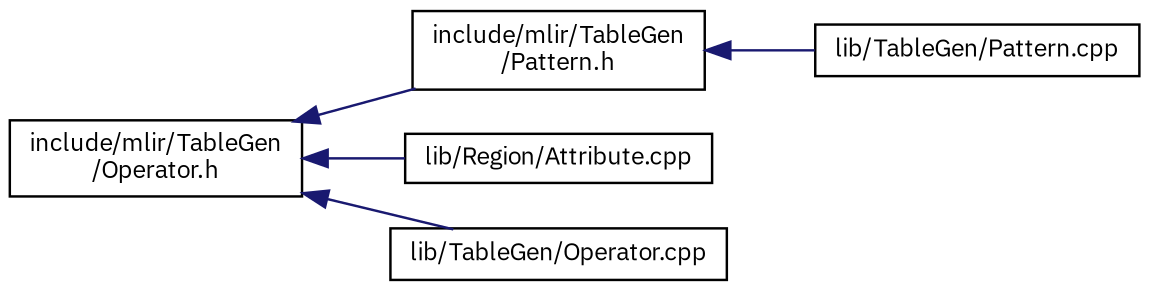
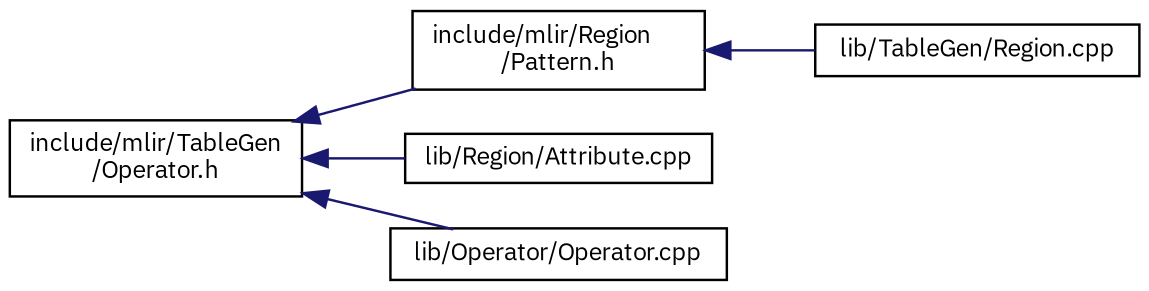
(559, 50) -> (559, 50)
(977, 50) -> (977, 50)
(559, 254) -> (559, 254)
